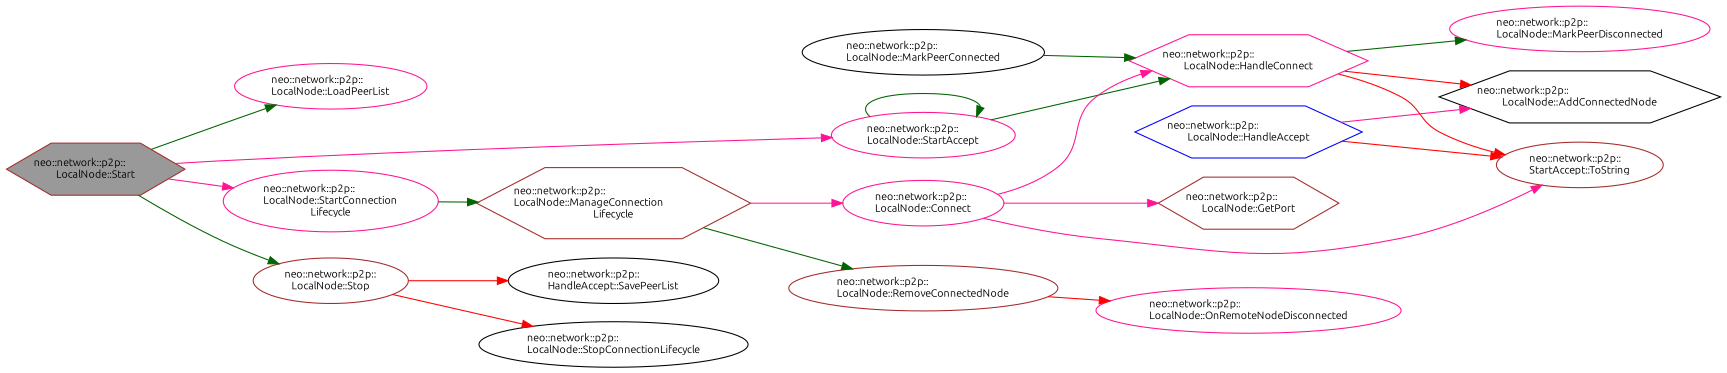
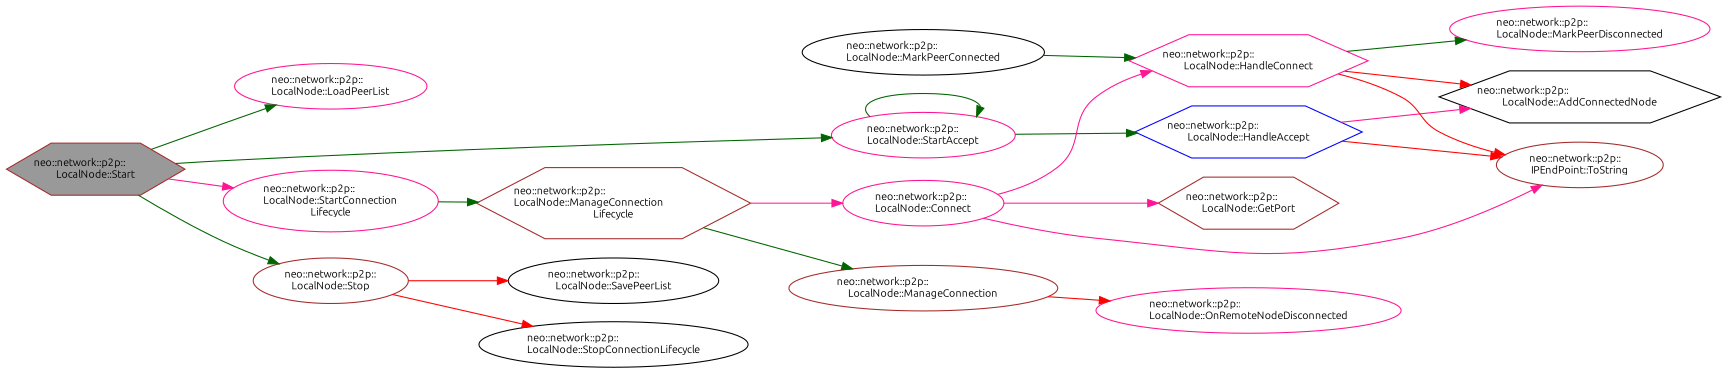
(1075, 100) -> (1068, 134)
(498, 149) -> (498, 149)
(1580, 165) -> (1580, 165)
(614, 281) -> (614, 281)
(923, 288) -> (923, 288)
